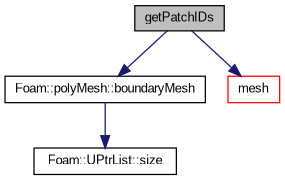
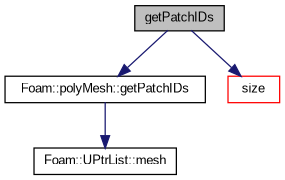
(105, 89) -> (105, 89)
(254, 89) -> (254, 89)
(105, 161) -> (105, 161)
